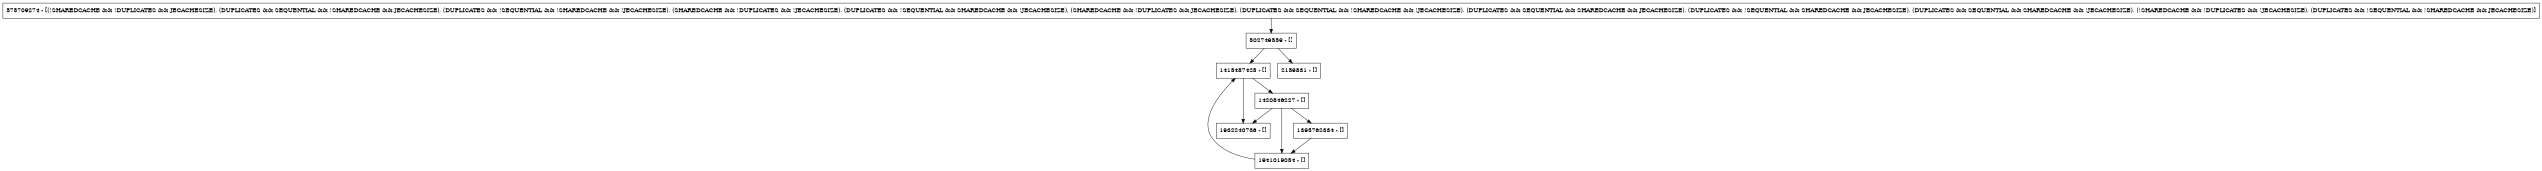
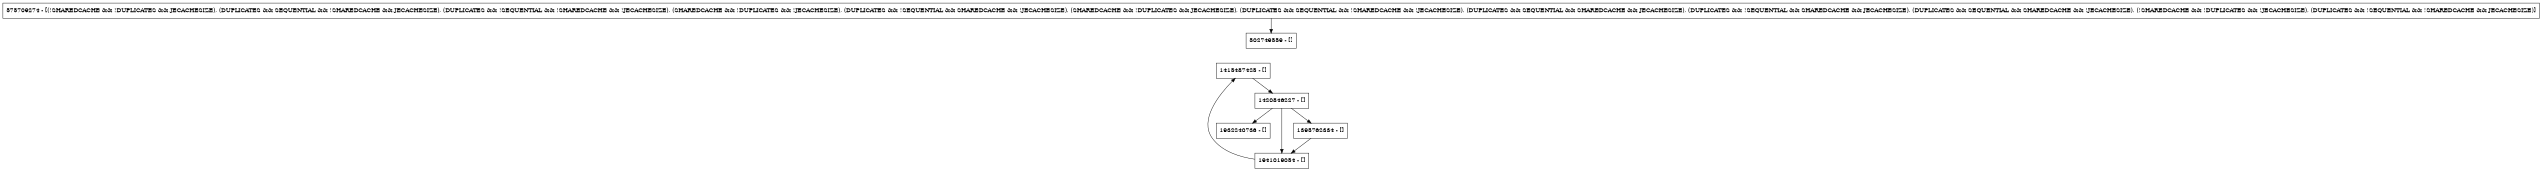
(1259, 54) -> none
(1299, 71) -> none
(1243, 99) -> none
